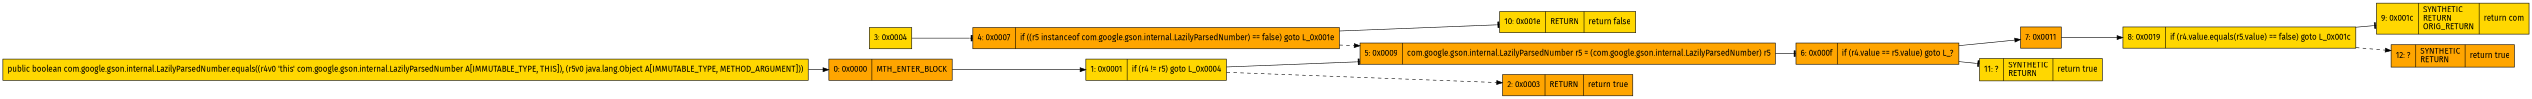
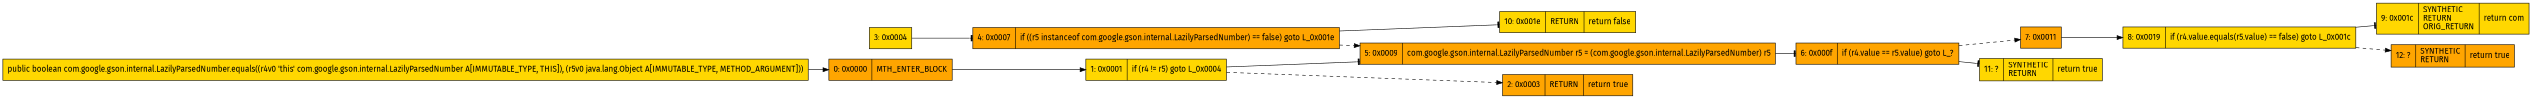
(1987, 43) -> (1987, 43)
